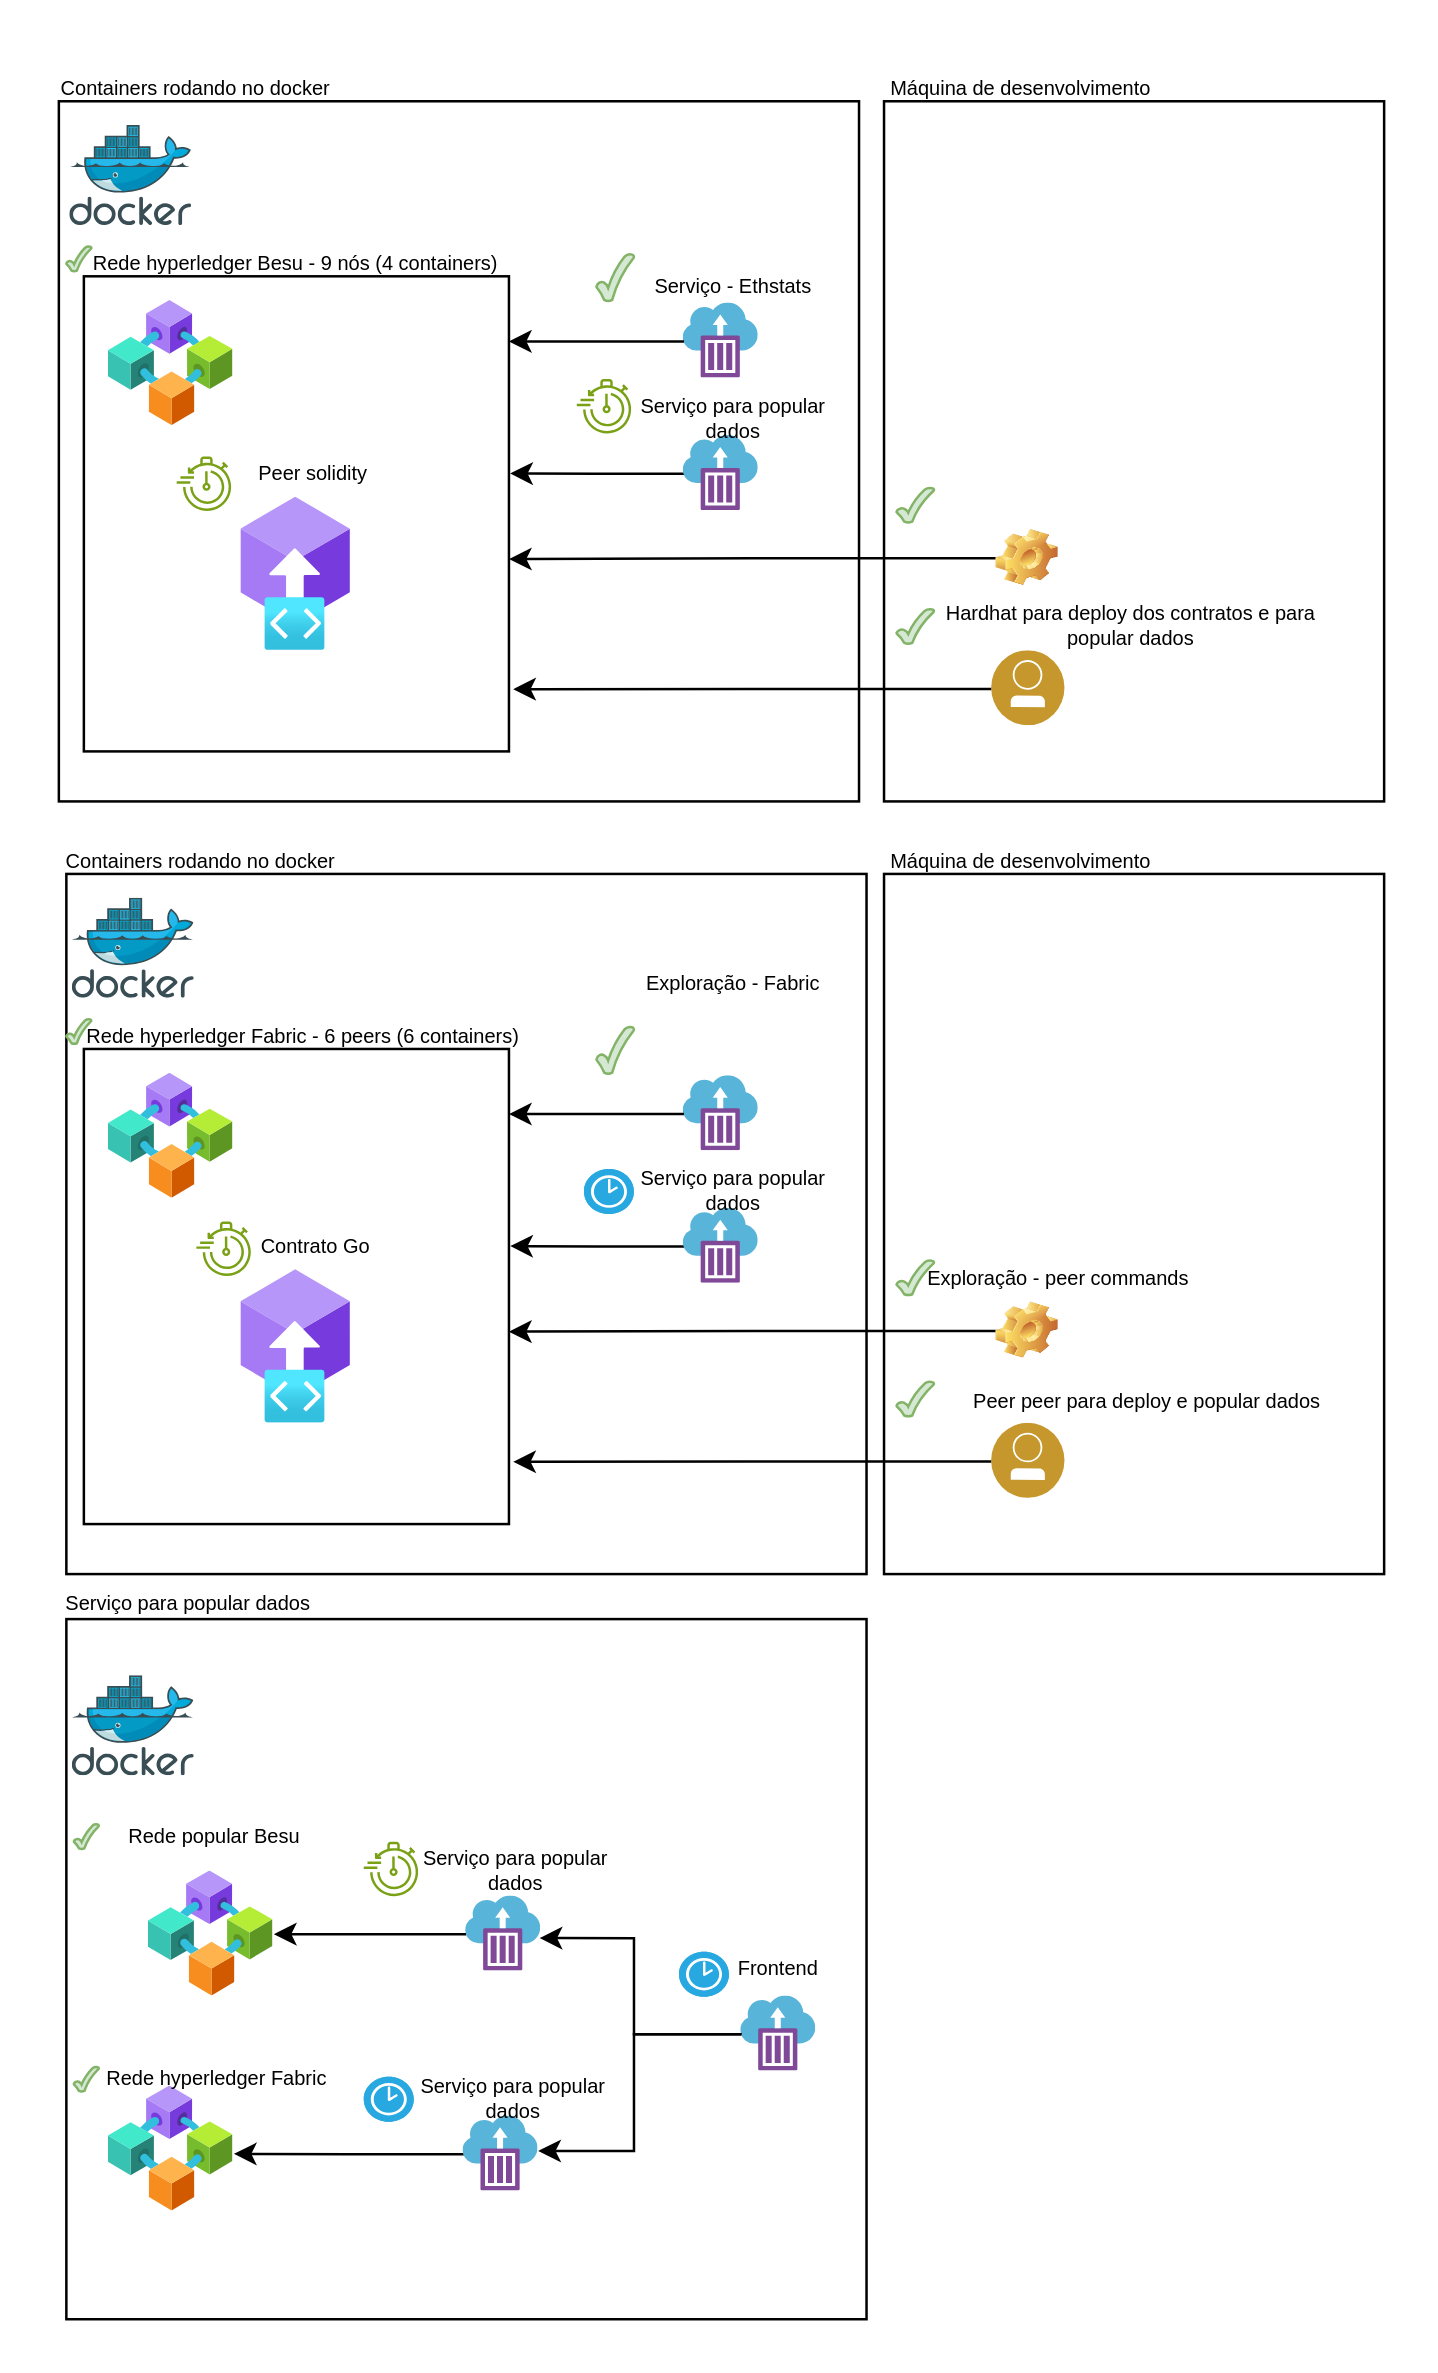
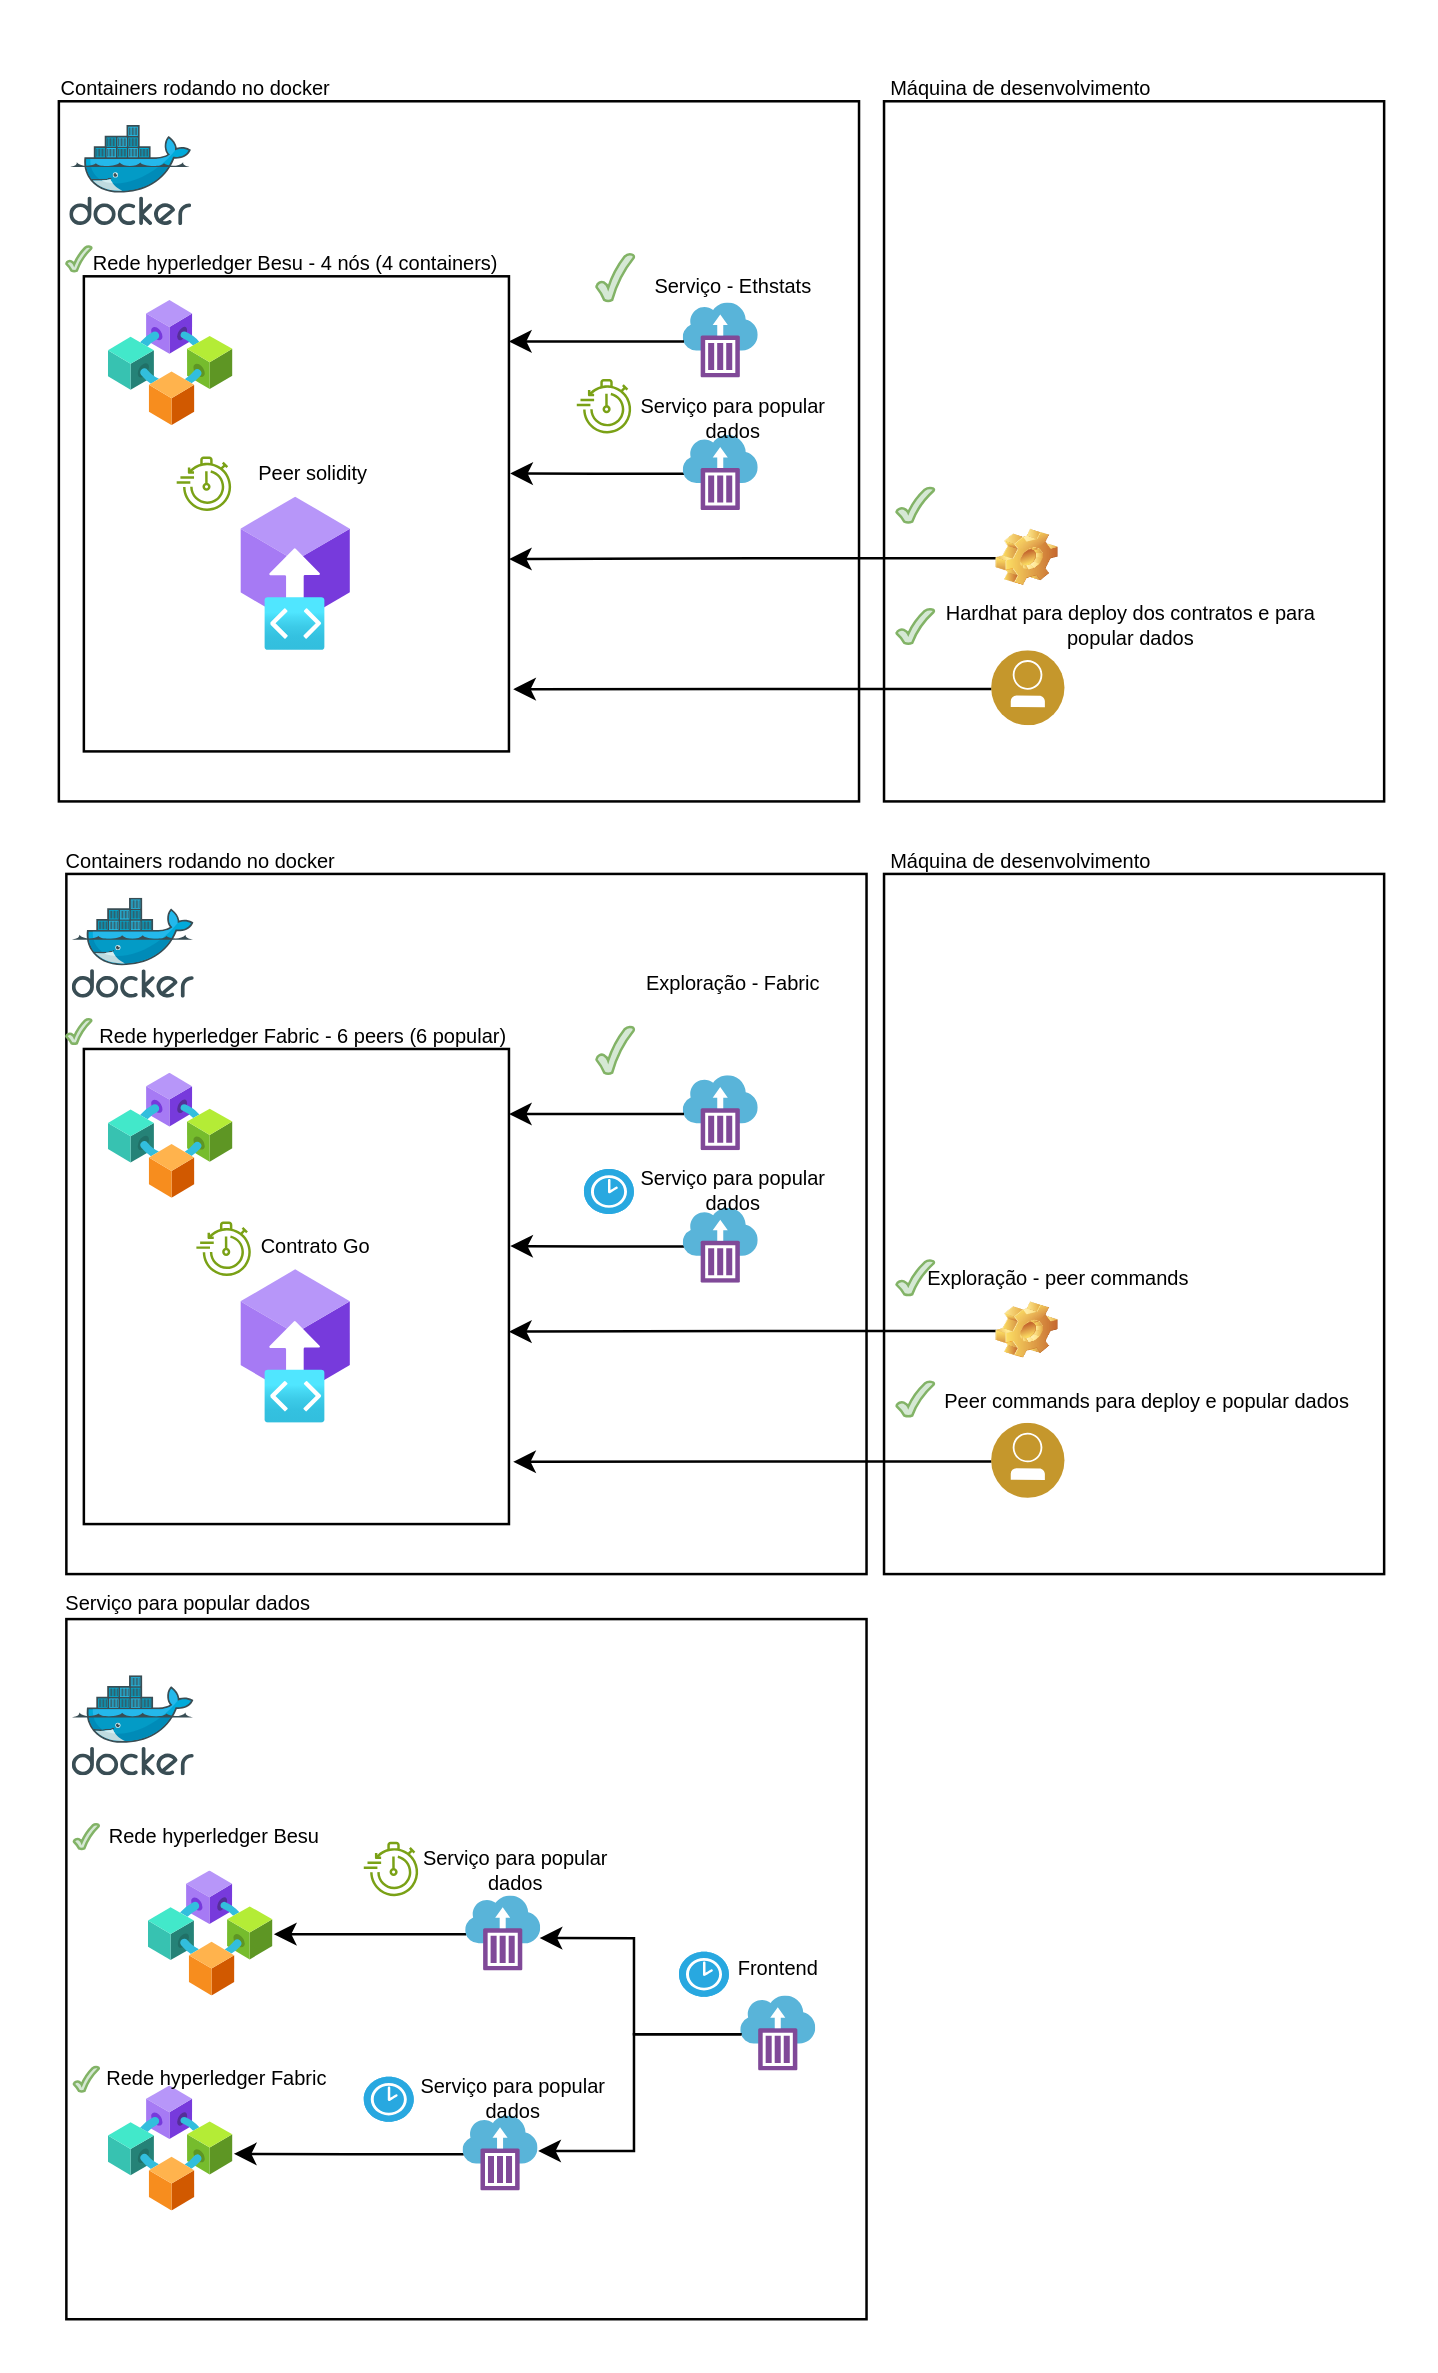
(296, 264) -> (296, 264)
(304, 1036) -> (304, 1036)
(1148, 1401) -> (1148, 1401)
(215, 1836) -> (215, 1836)
